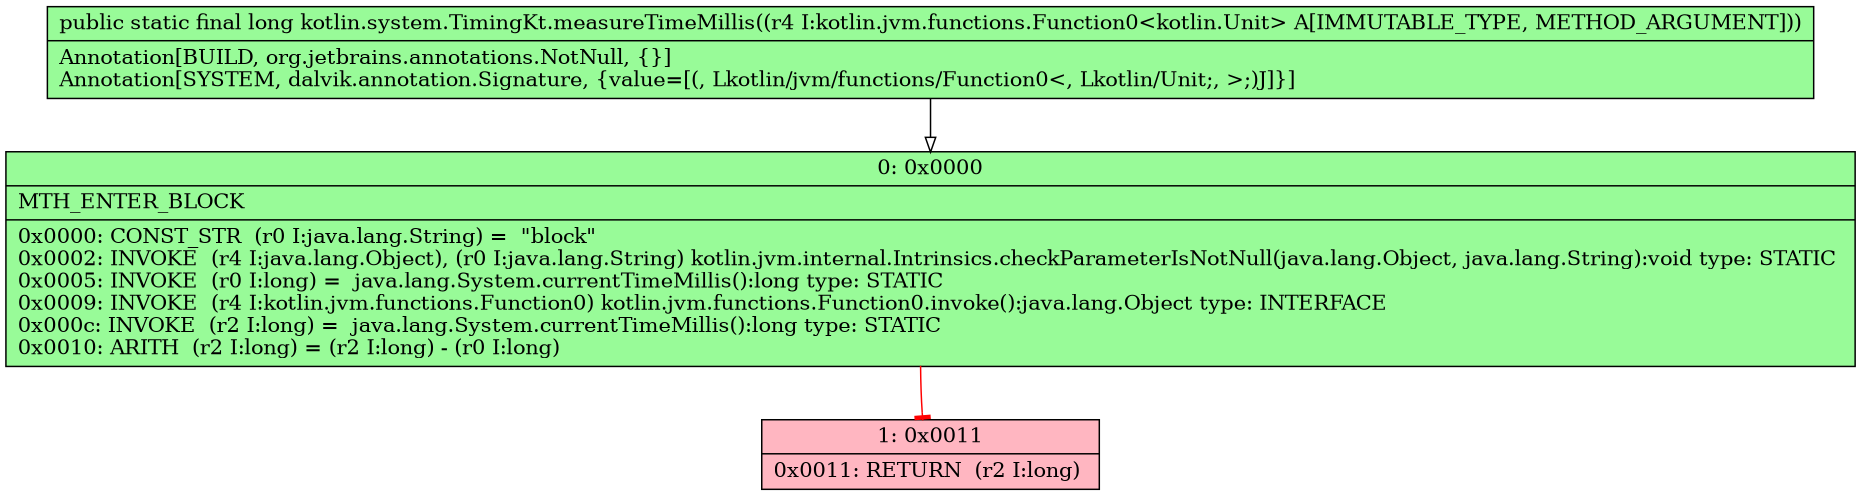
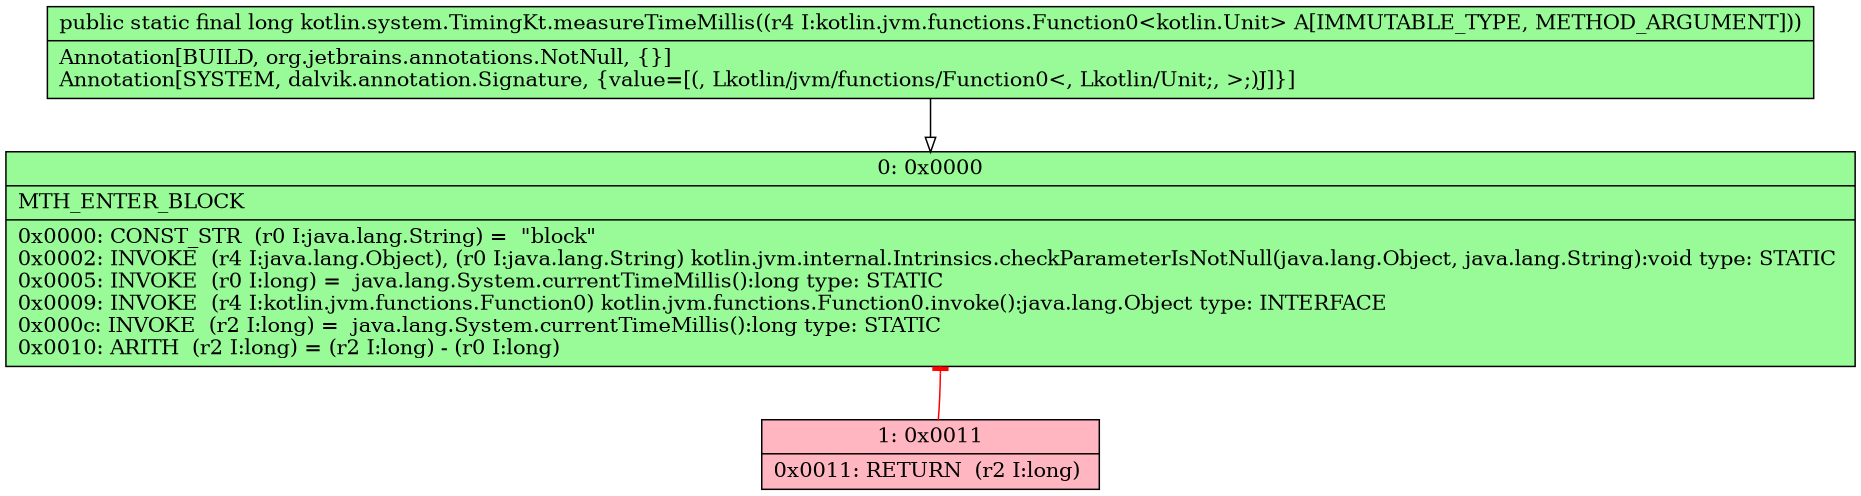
(921, 389) -> (940, 397)
